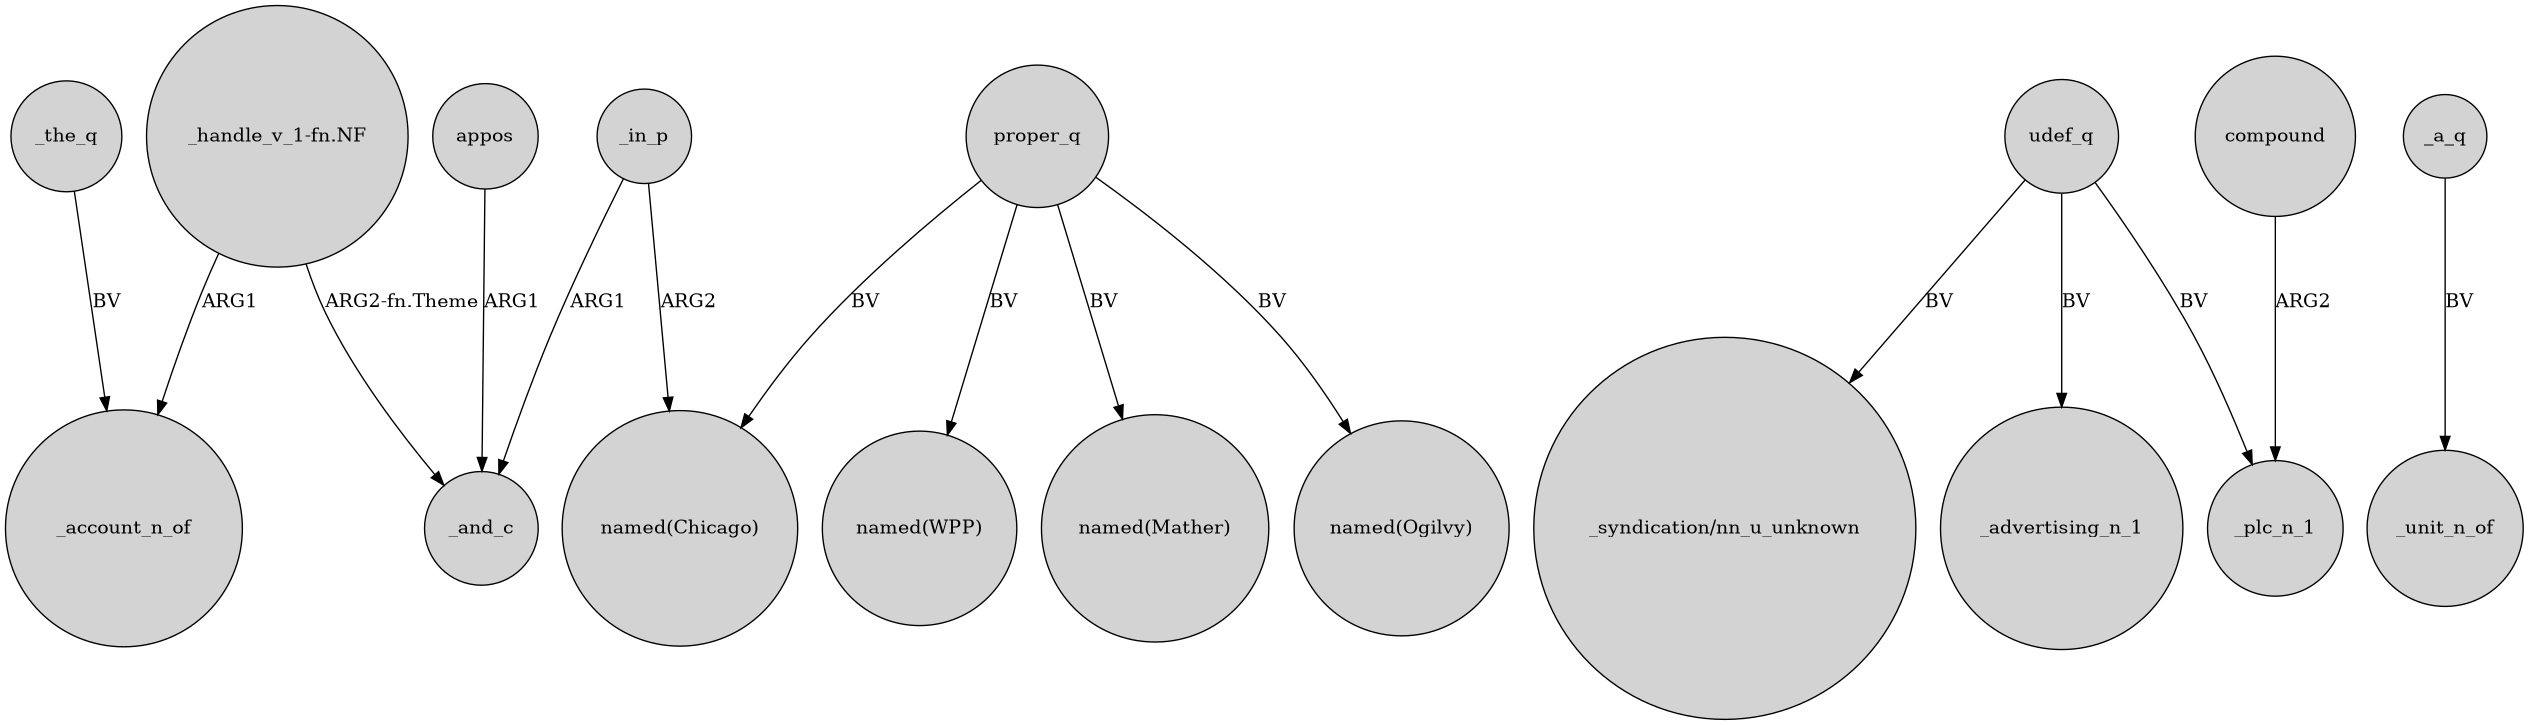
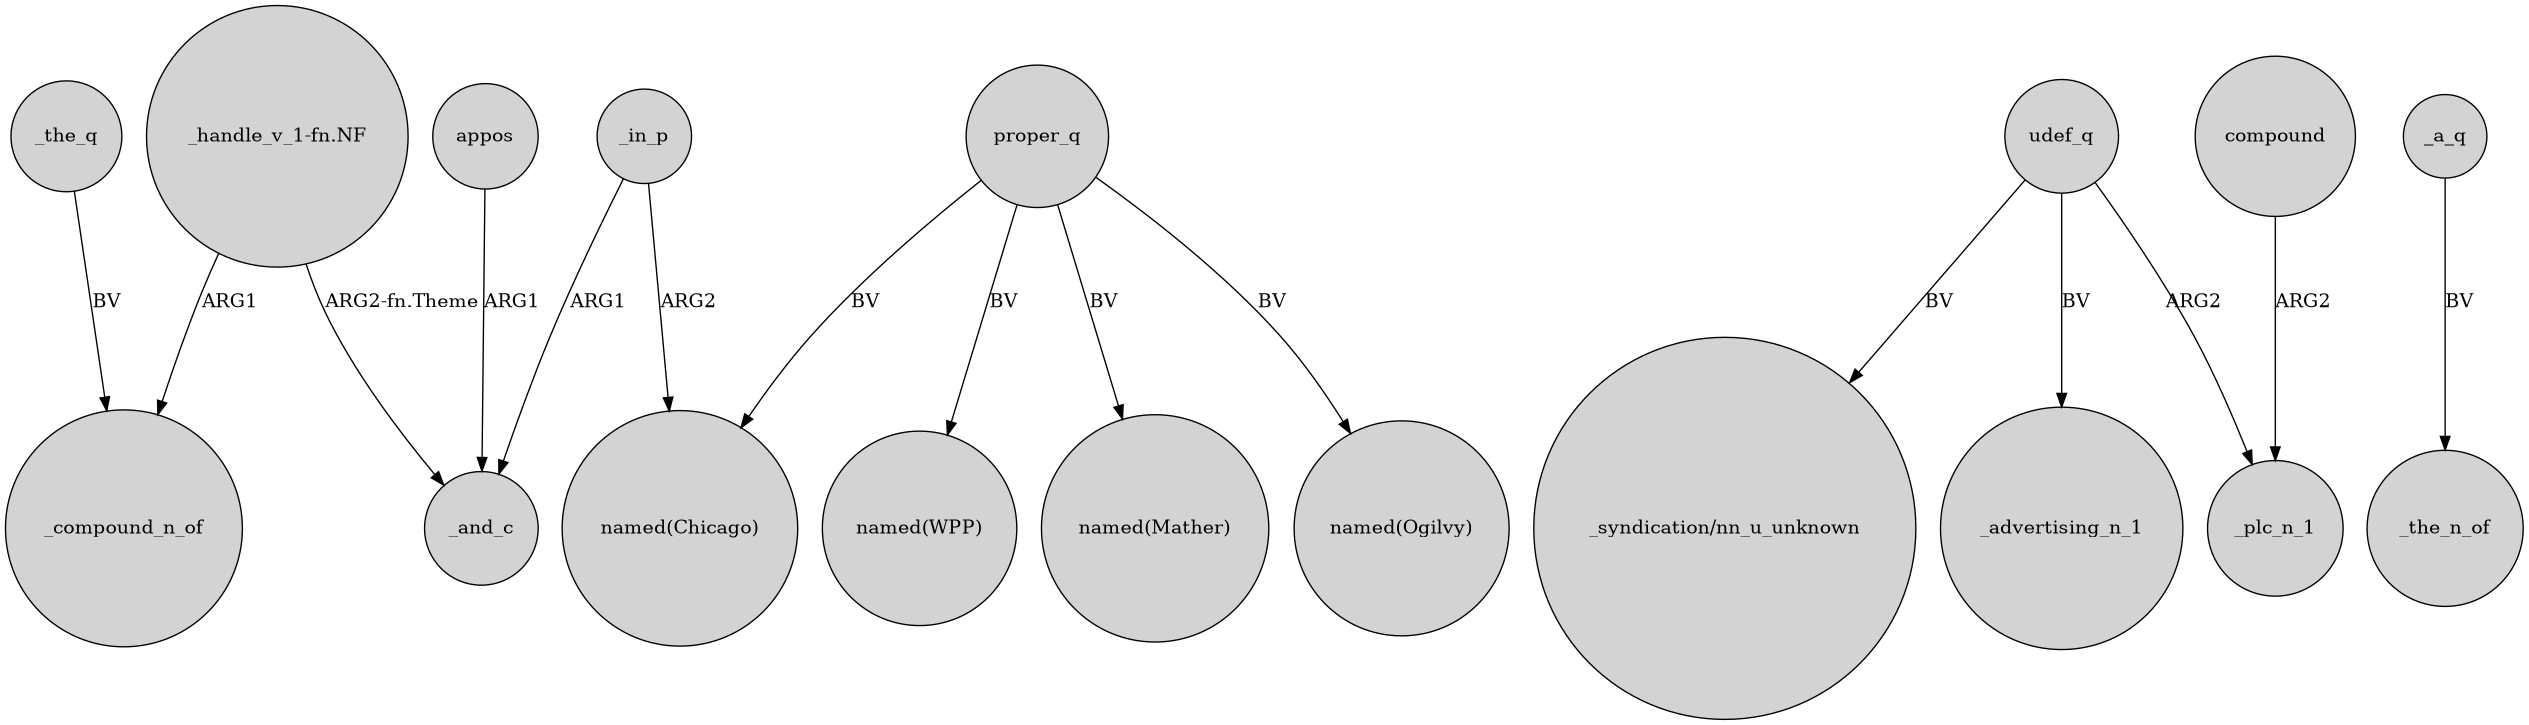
(2194, 302) -> (2194, 302)
(124, 528) -> (124, 528)
(2445, 528) -> (2445, 528)
